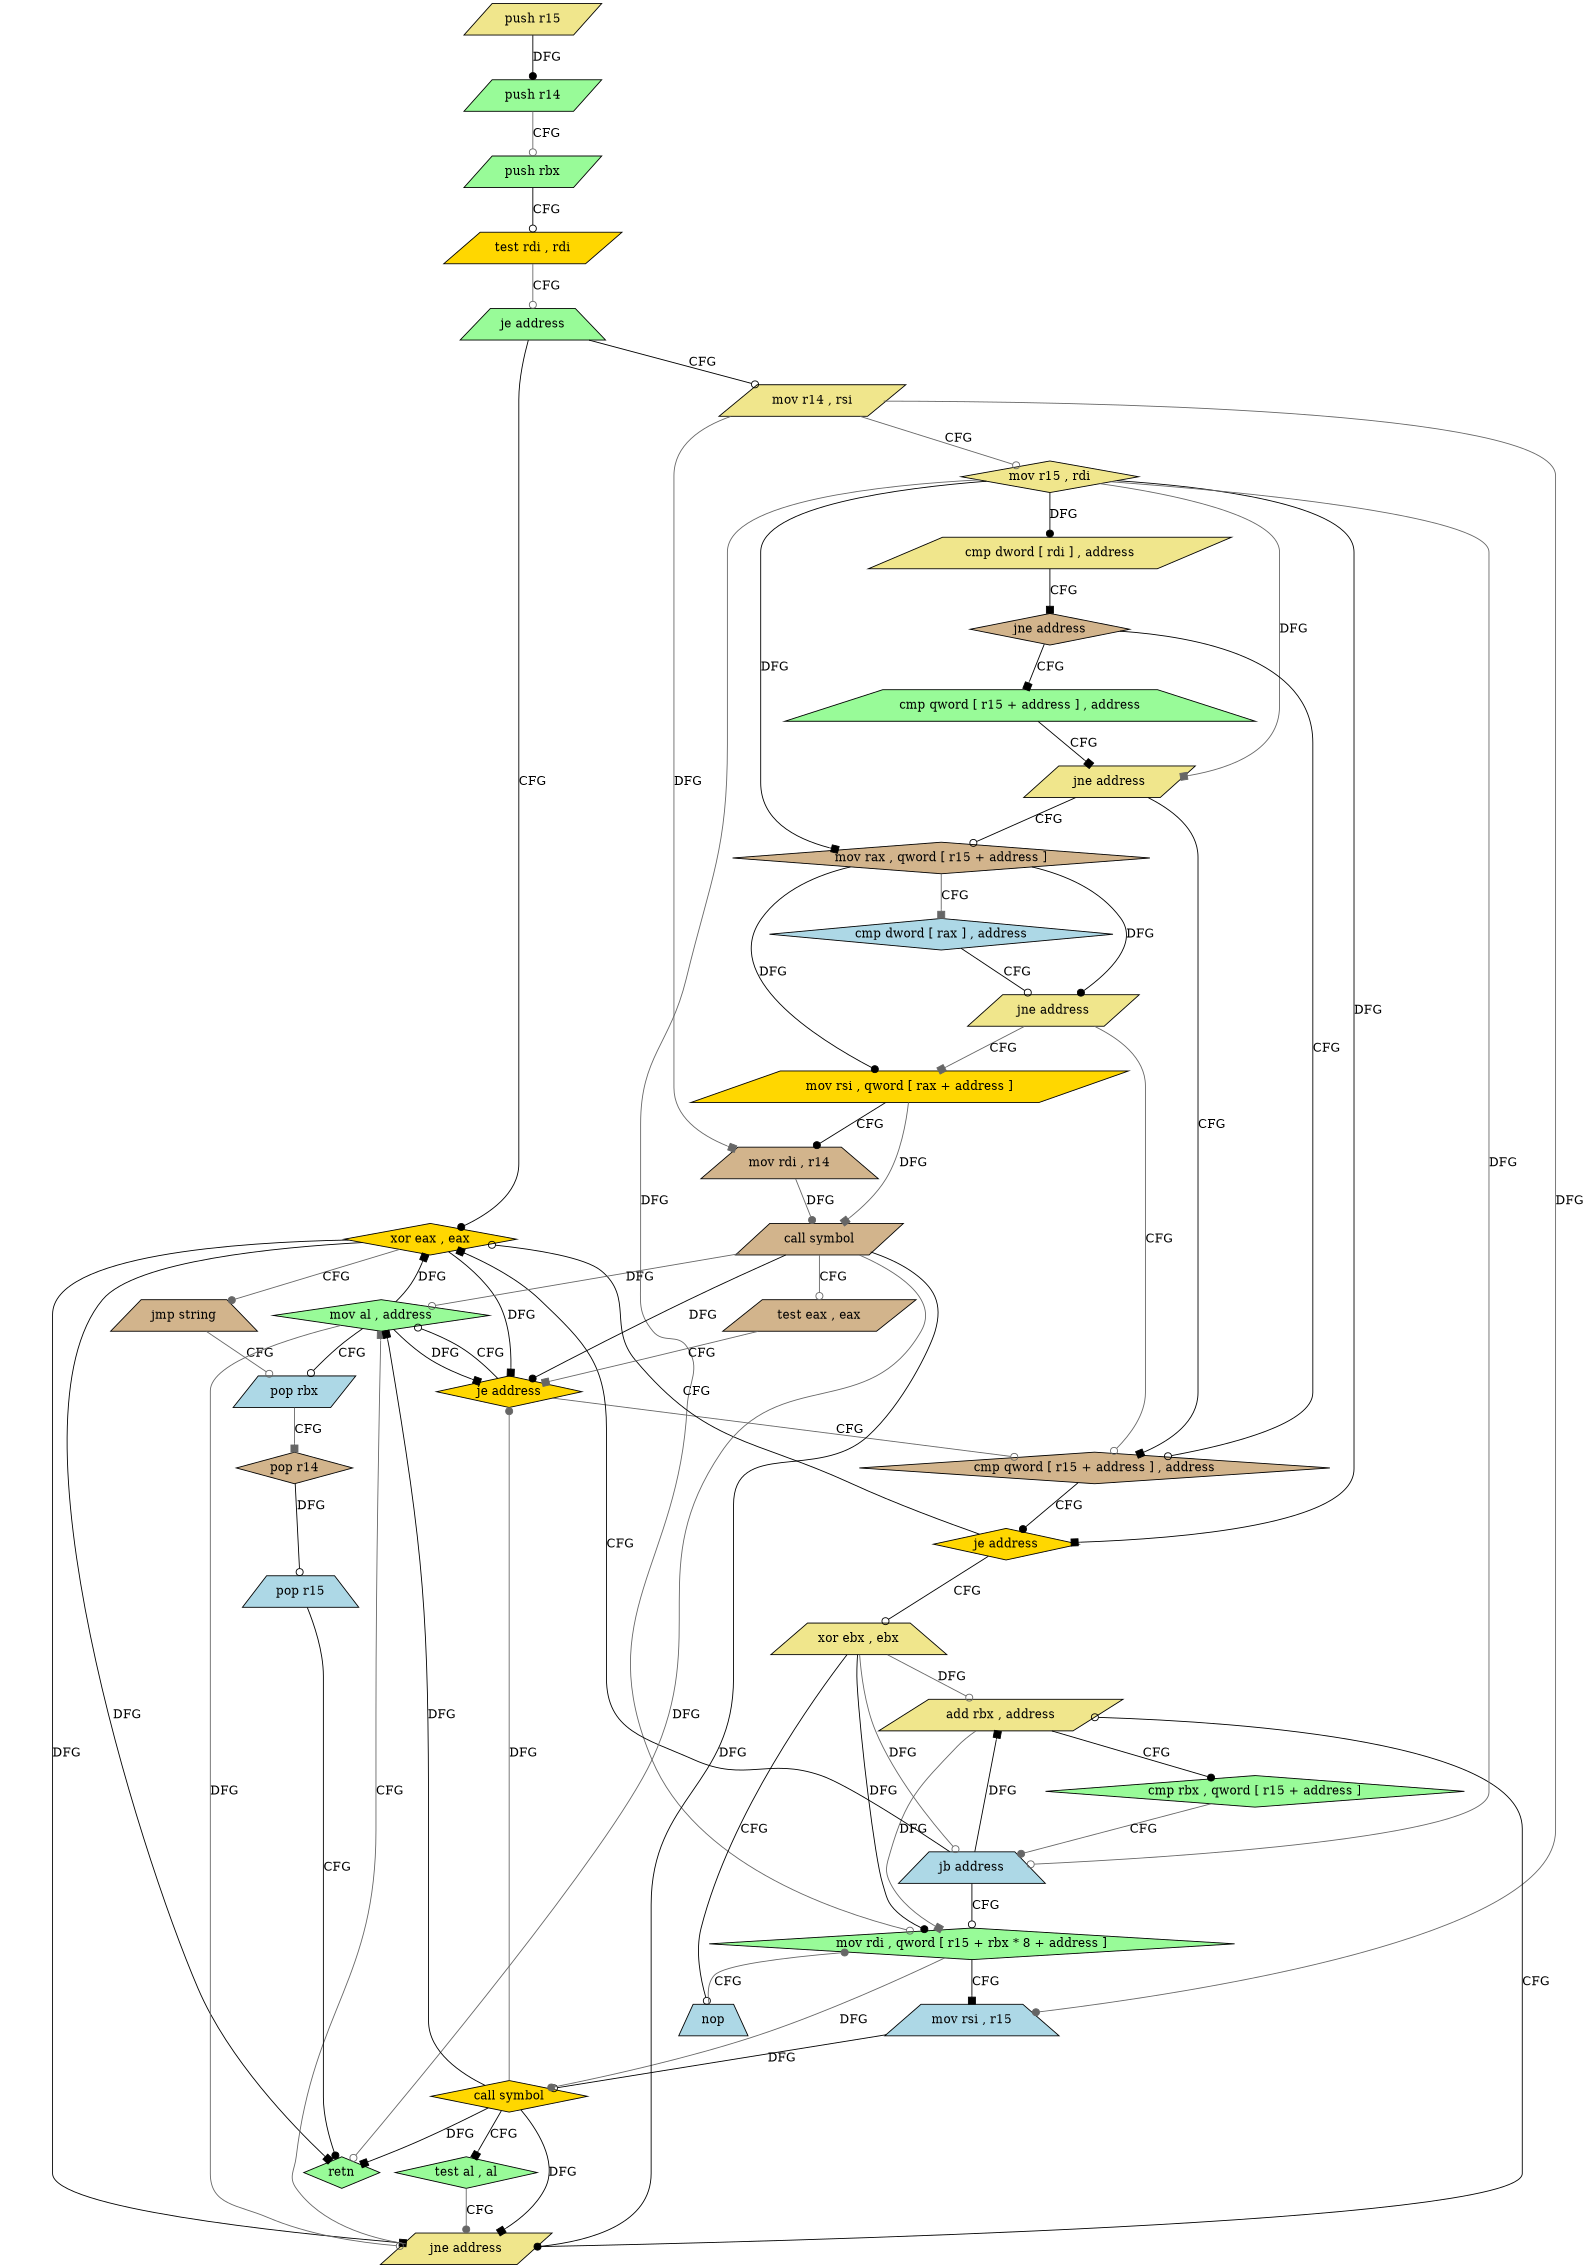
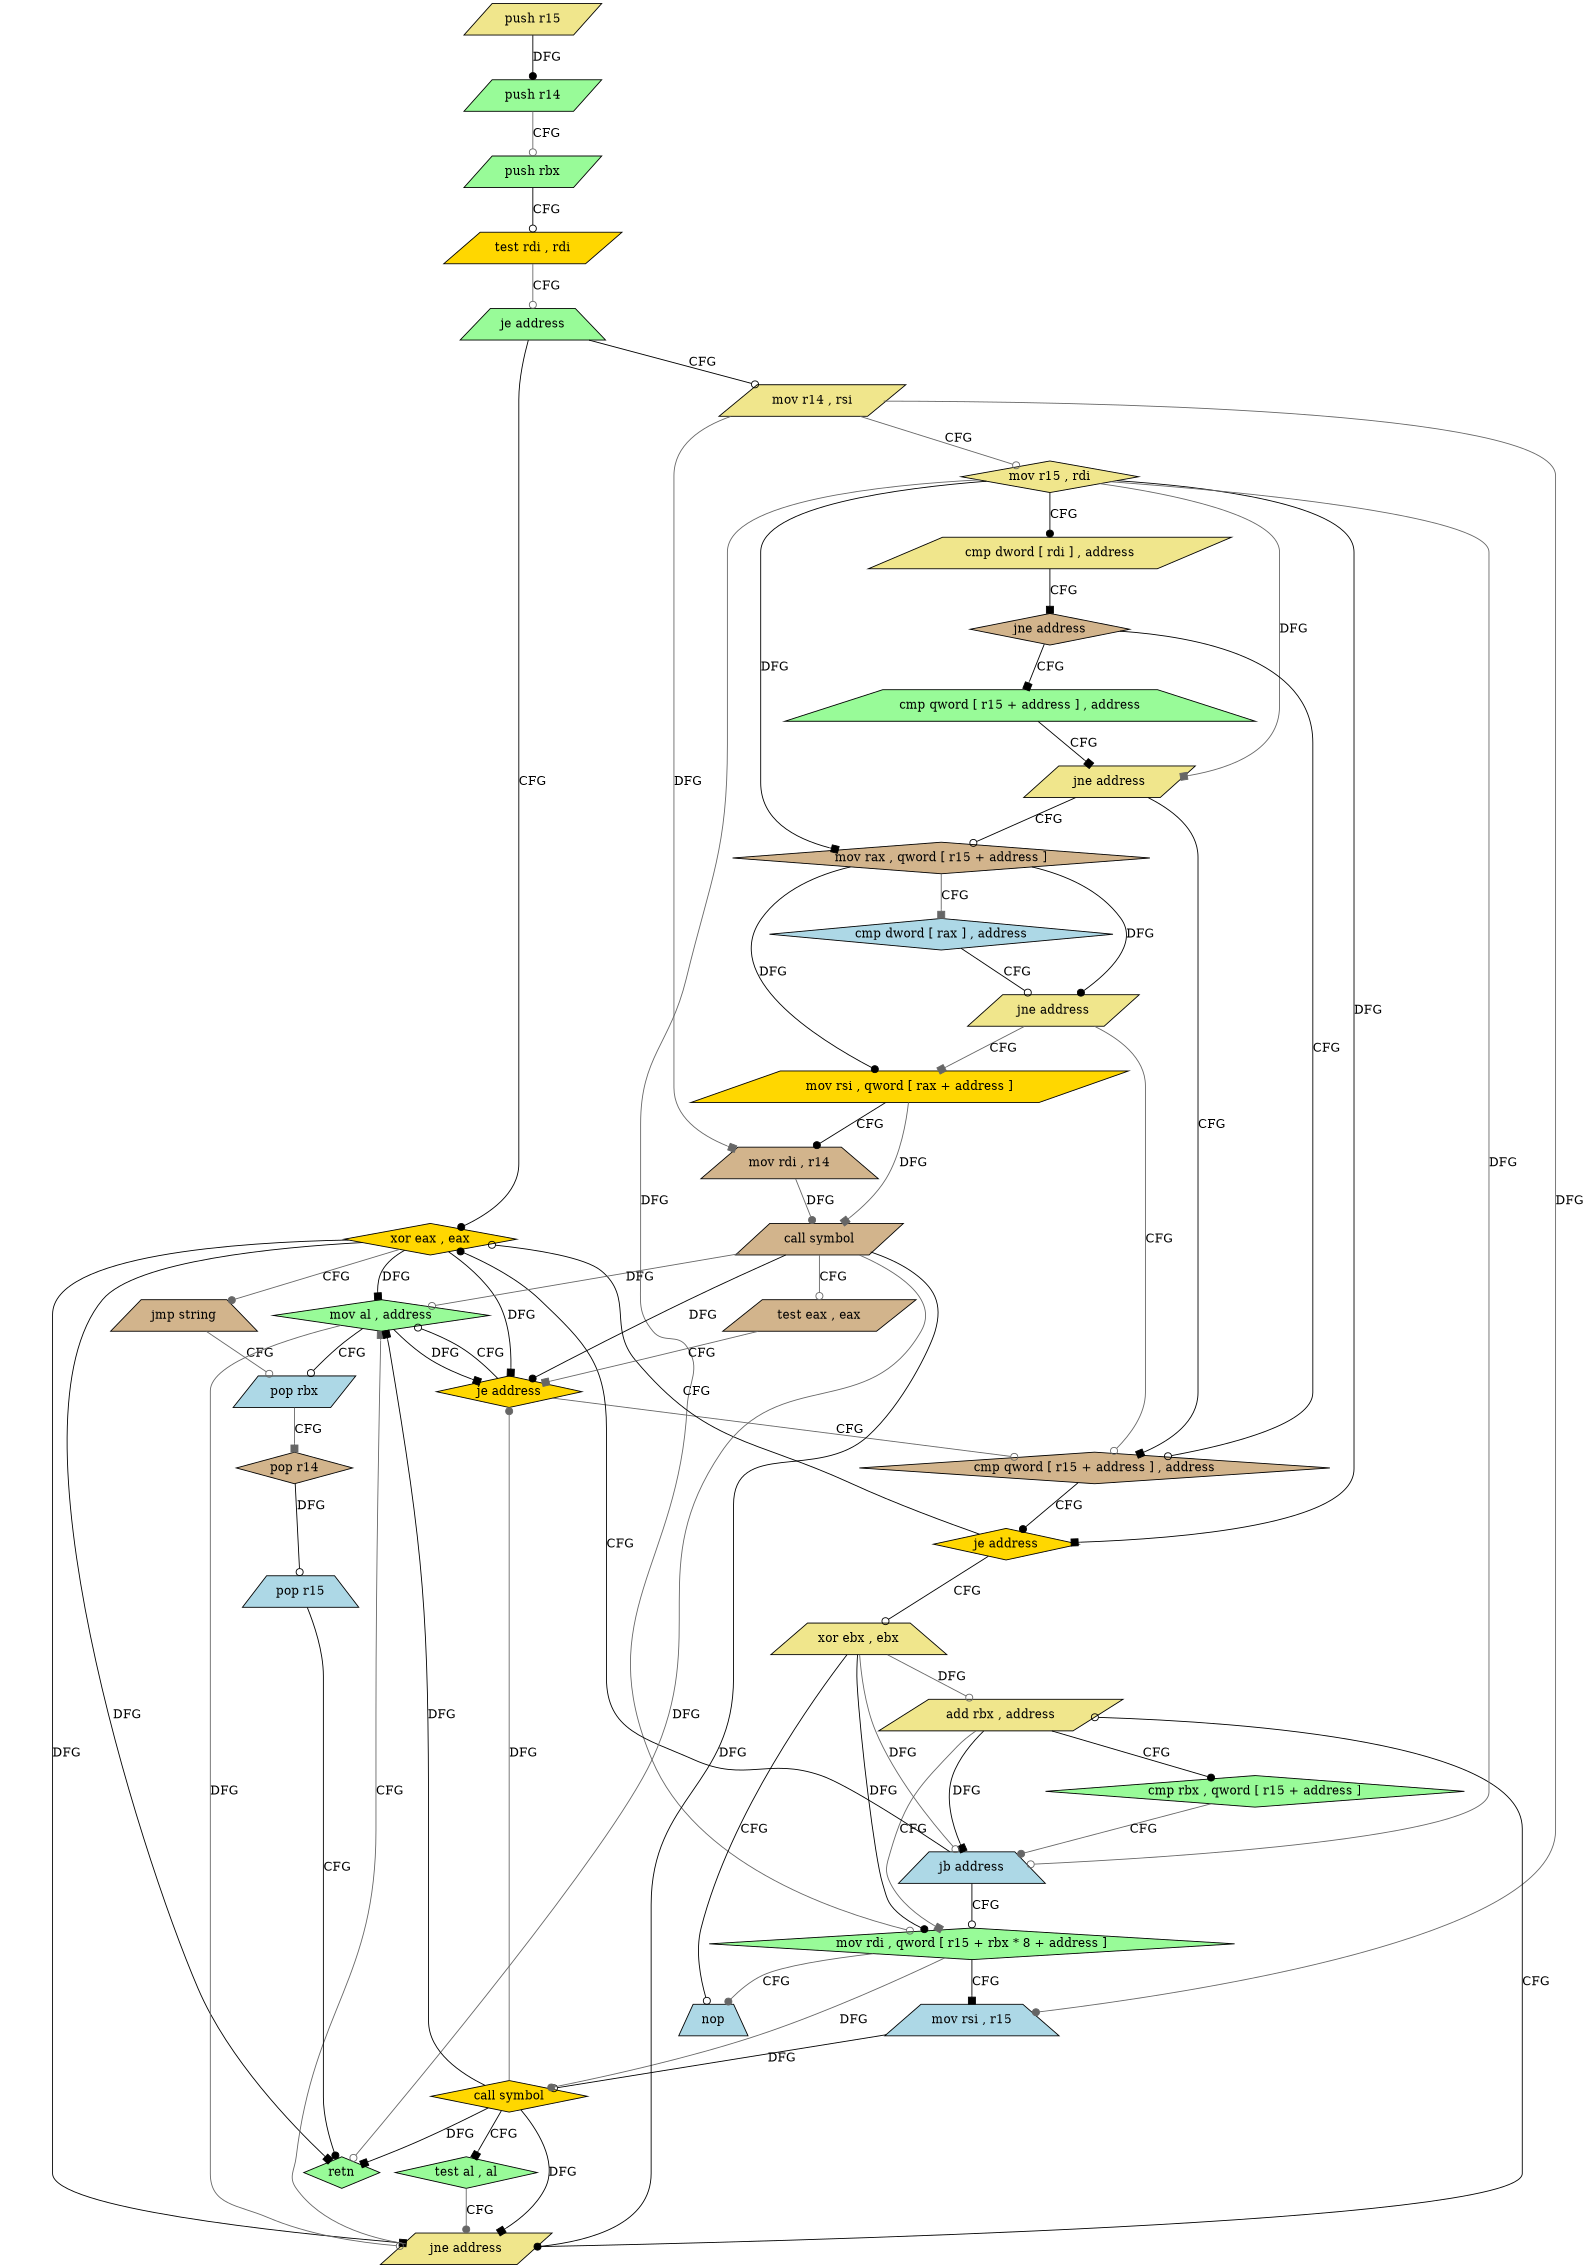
(1064, 515) -> (1064, 515)
(411, 1284) -> (385, 1267)
(606, 1637) -> (606, 1637)
(986, 1796) -> (951, 1783)
(914, 1829) -> (914, 1829)
(762, 1962) -> (798, 1965)
